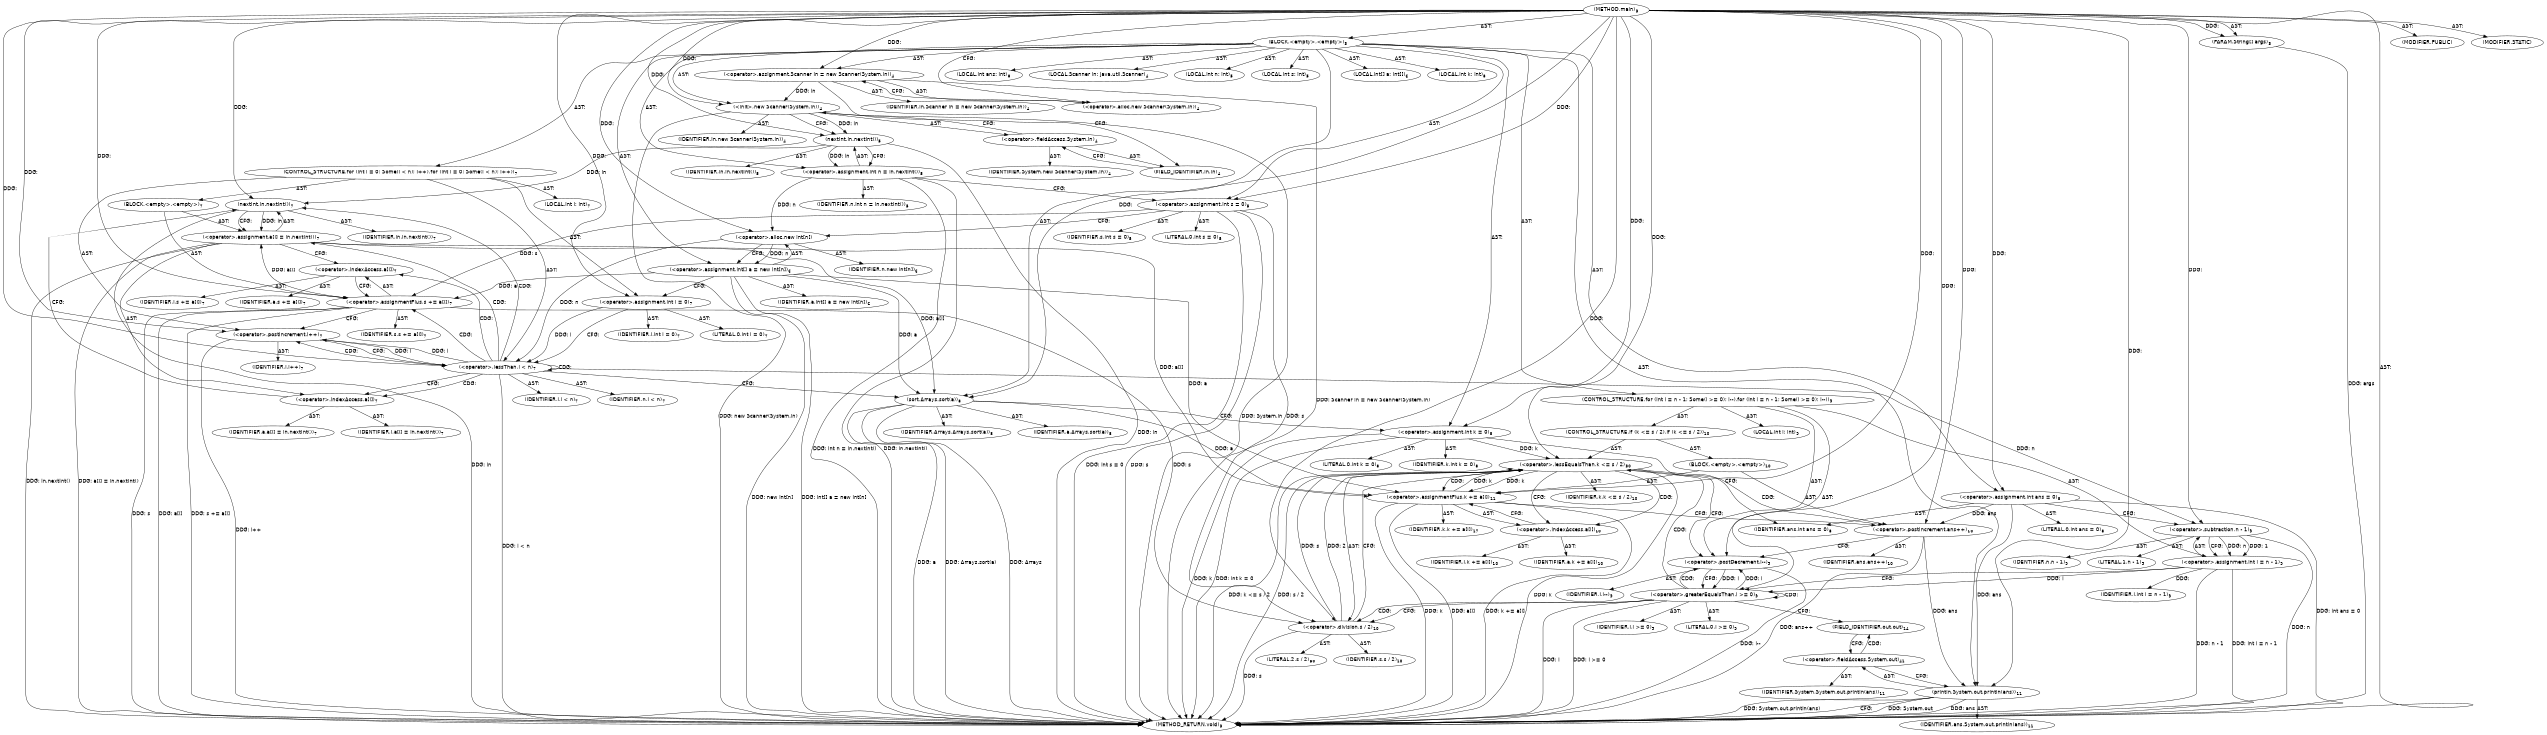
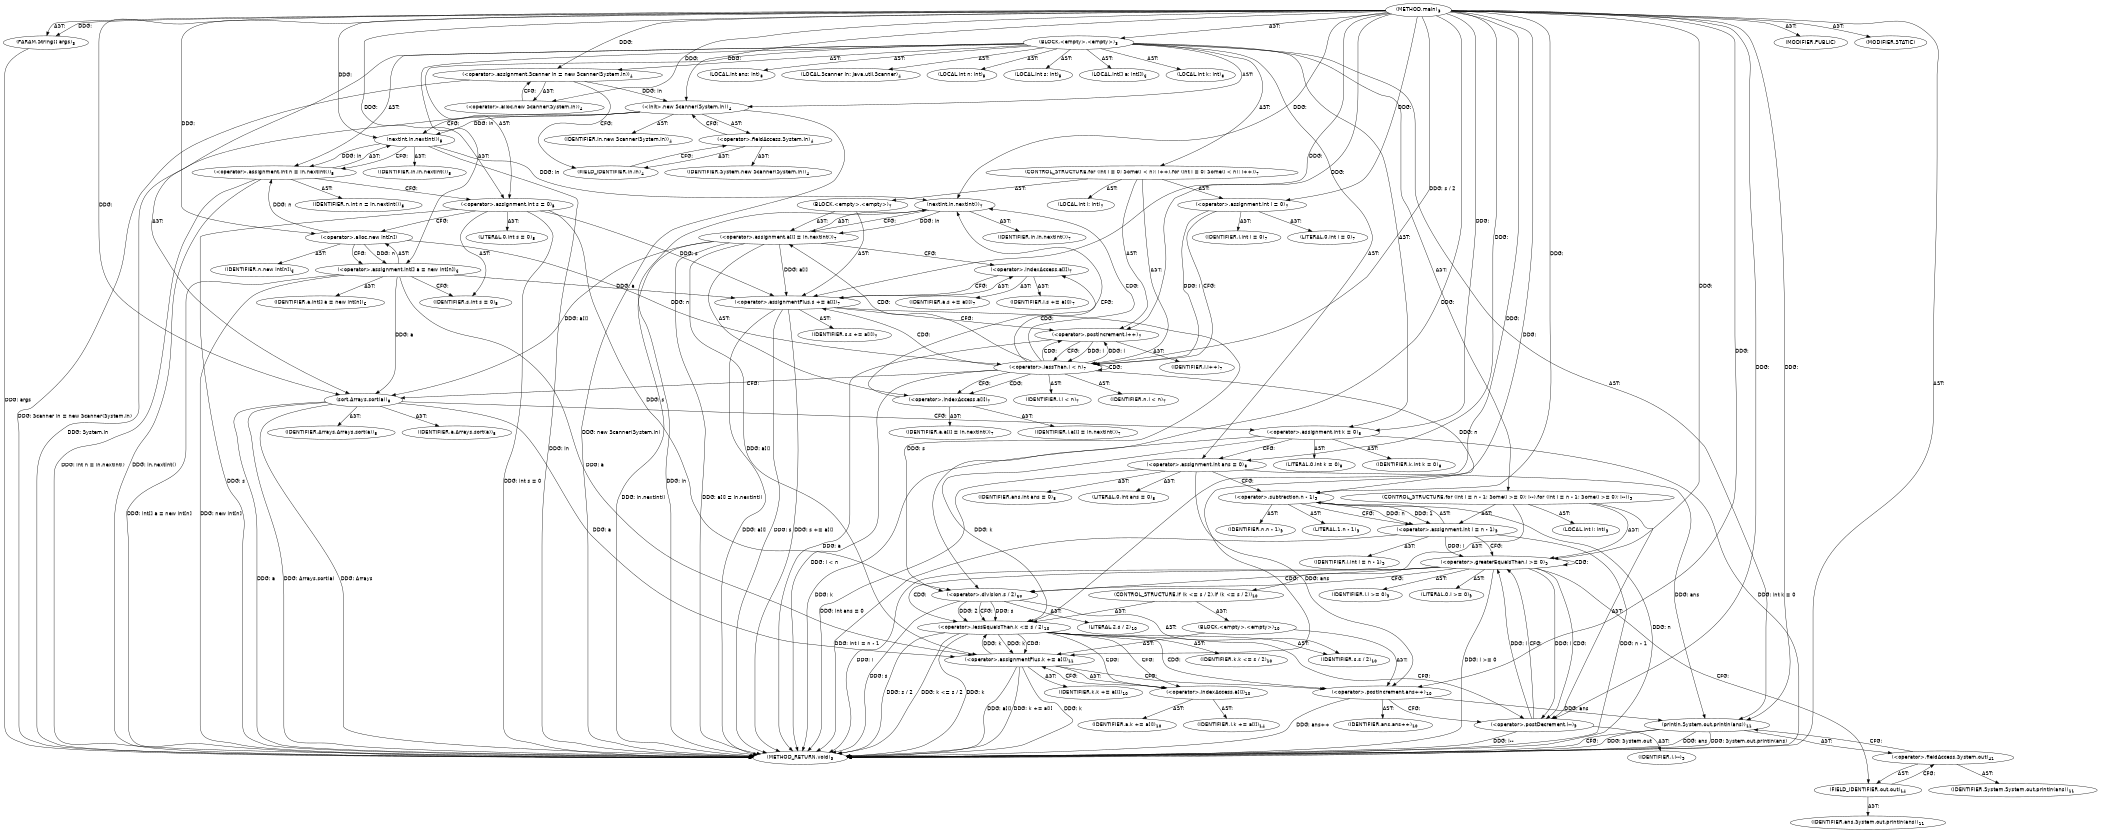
(970, 59) -> (693, 59)
(958, 108) -> none
(11, 189) -> (1443, 189)
(781, 194) -> (285, 220)
none -> (1699, 219)
(690, 286) -> (430, 286)
(293, 288) -> (783, 268)
(1641, 457) -> (1257, 448)
(1628, 465) -> (1047, 627)
(1346, 486) -> (1200, 636)
(249, 530) -> (832, 546)
(1476, 530) -> (1125, 692)
(1496, 562) -> (1262, 725)
(2184, 579) -> (1411, 546)
(1376, 627) -> (1020, 595)
(1876, 644) -> (1904, 774)
(1313, 660) -> (1134, 627)
(1977, 707) -> (1868, 805)
